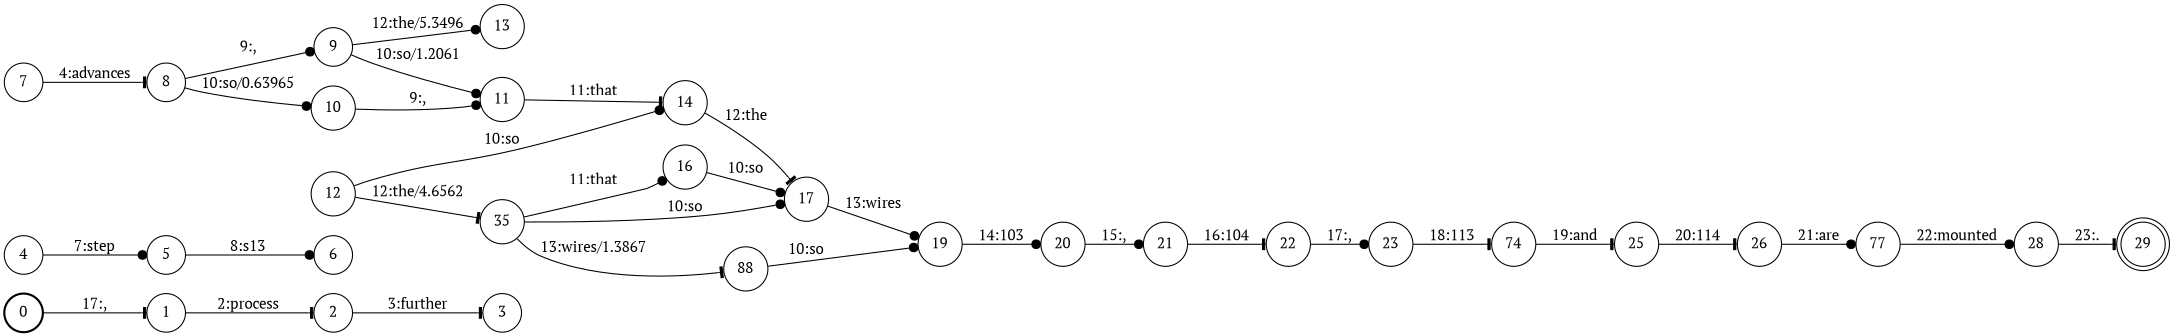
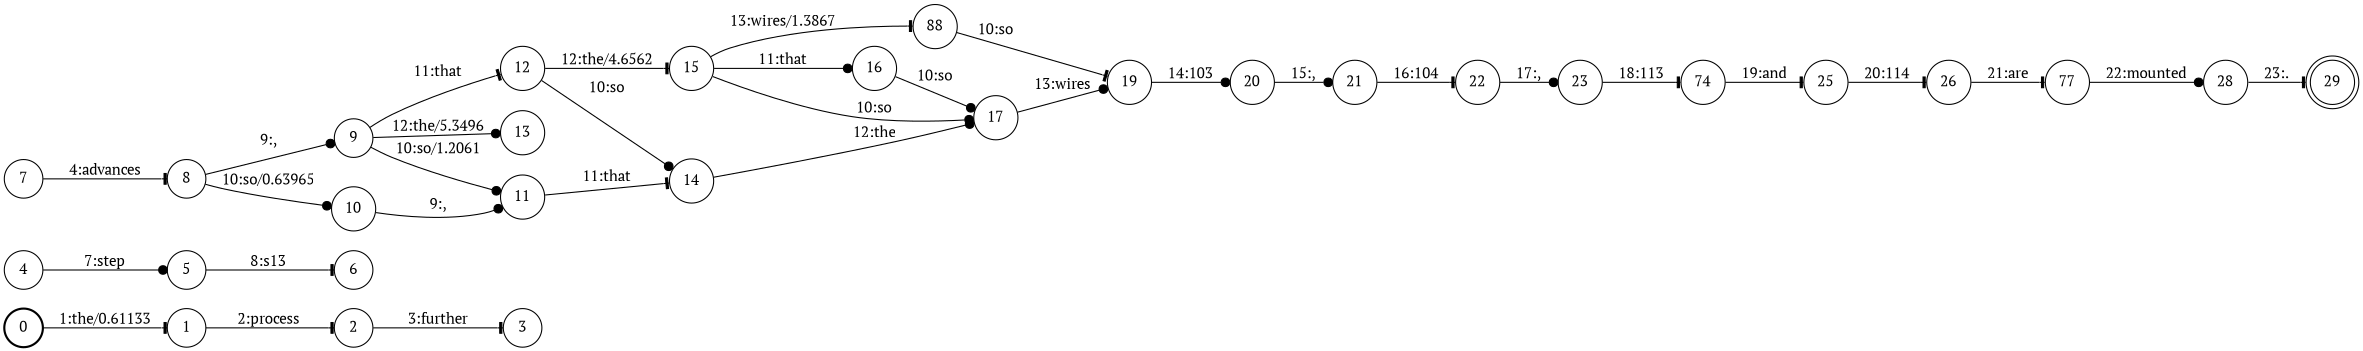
none -> (431, 98)
(750, 142) -> (840, 153)
(502, 222) -> (692, 68)
(1814, 244) -> (2005, 82)
(245, 255) -> (267, 270)
(839, 257) -> (1030, 54)
(95, 305) -> (105, 320)
